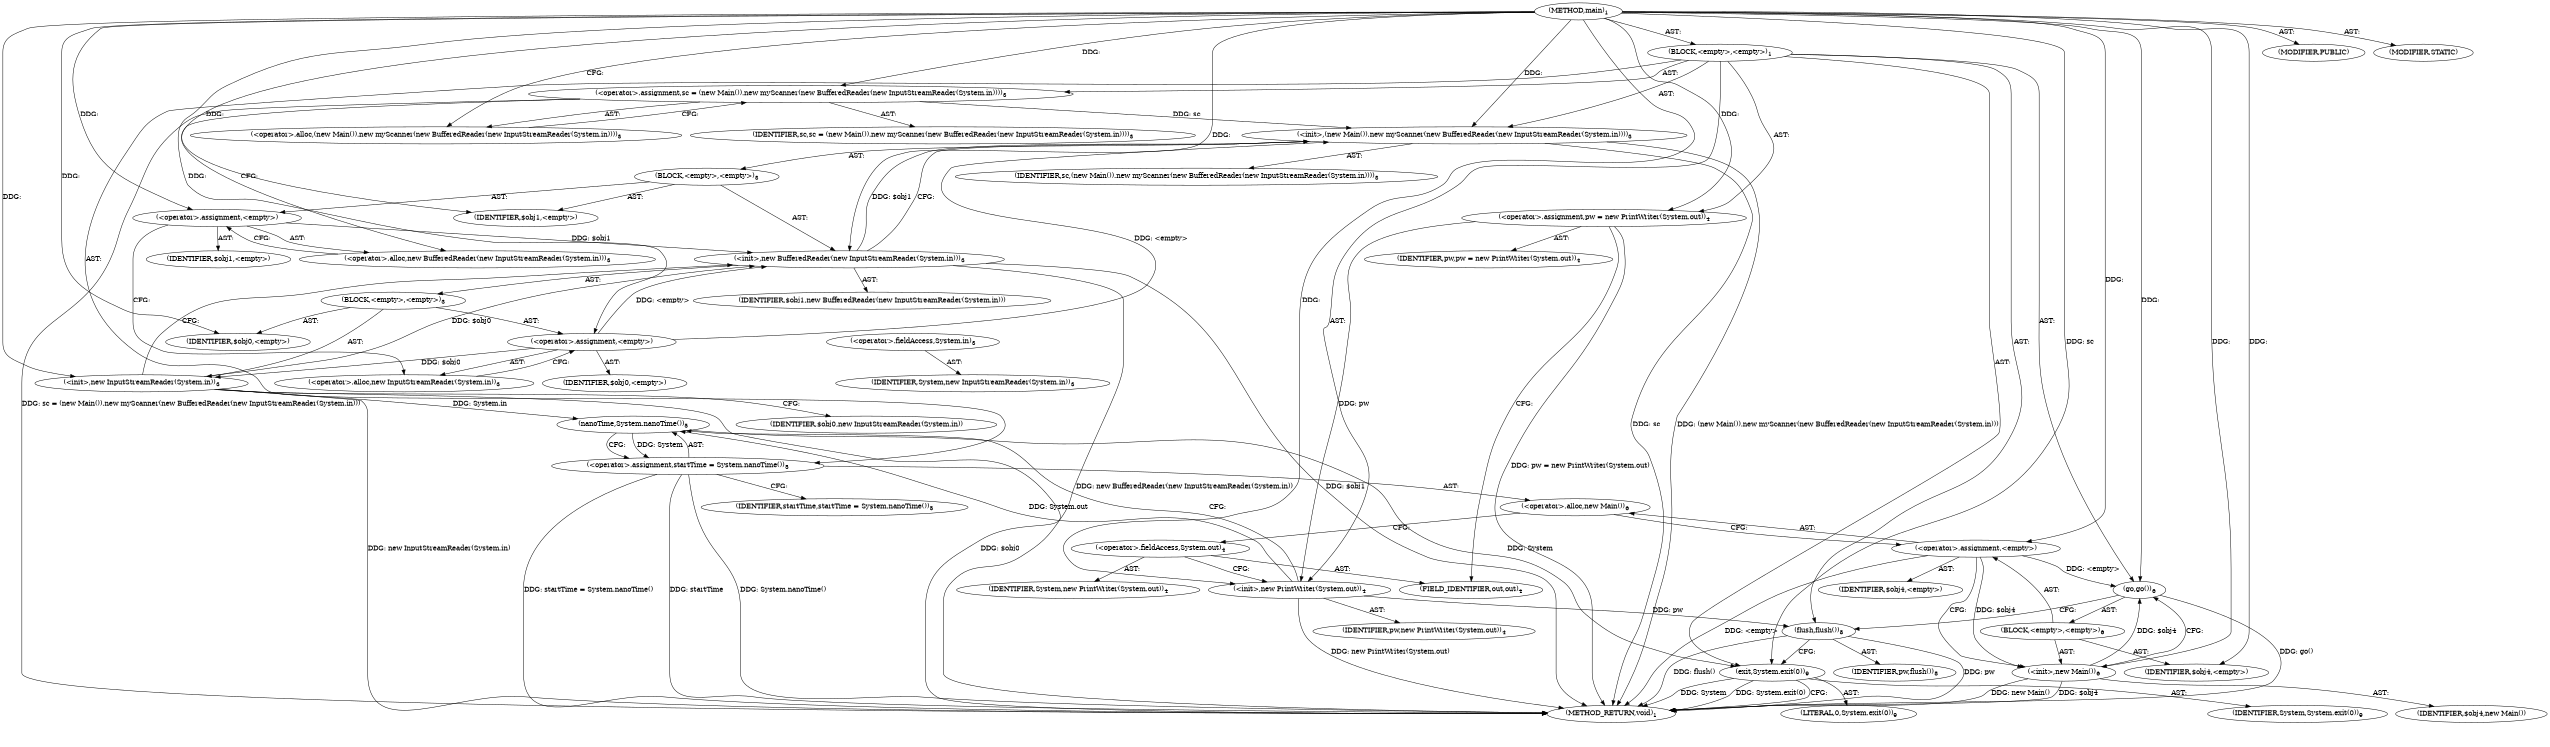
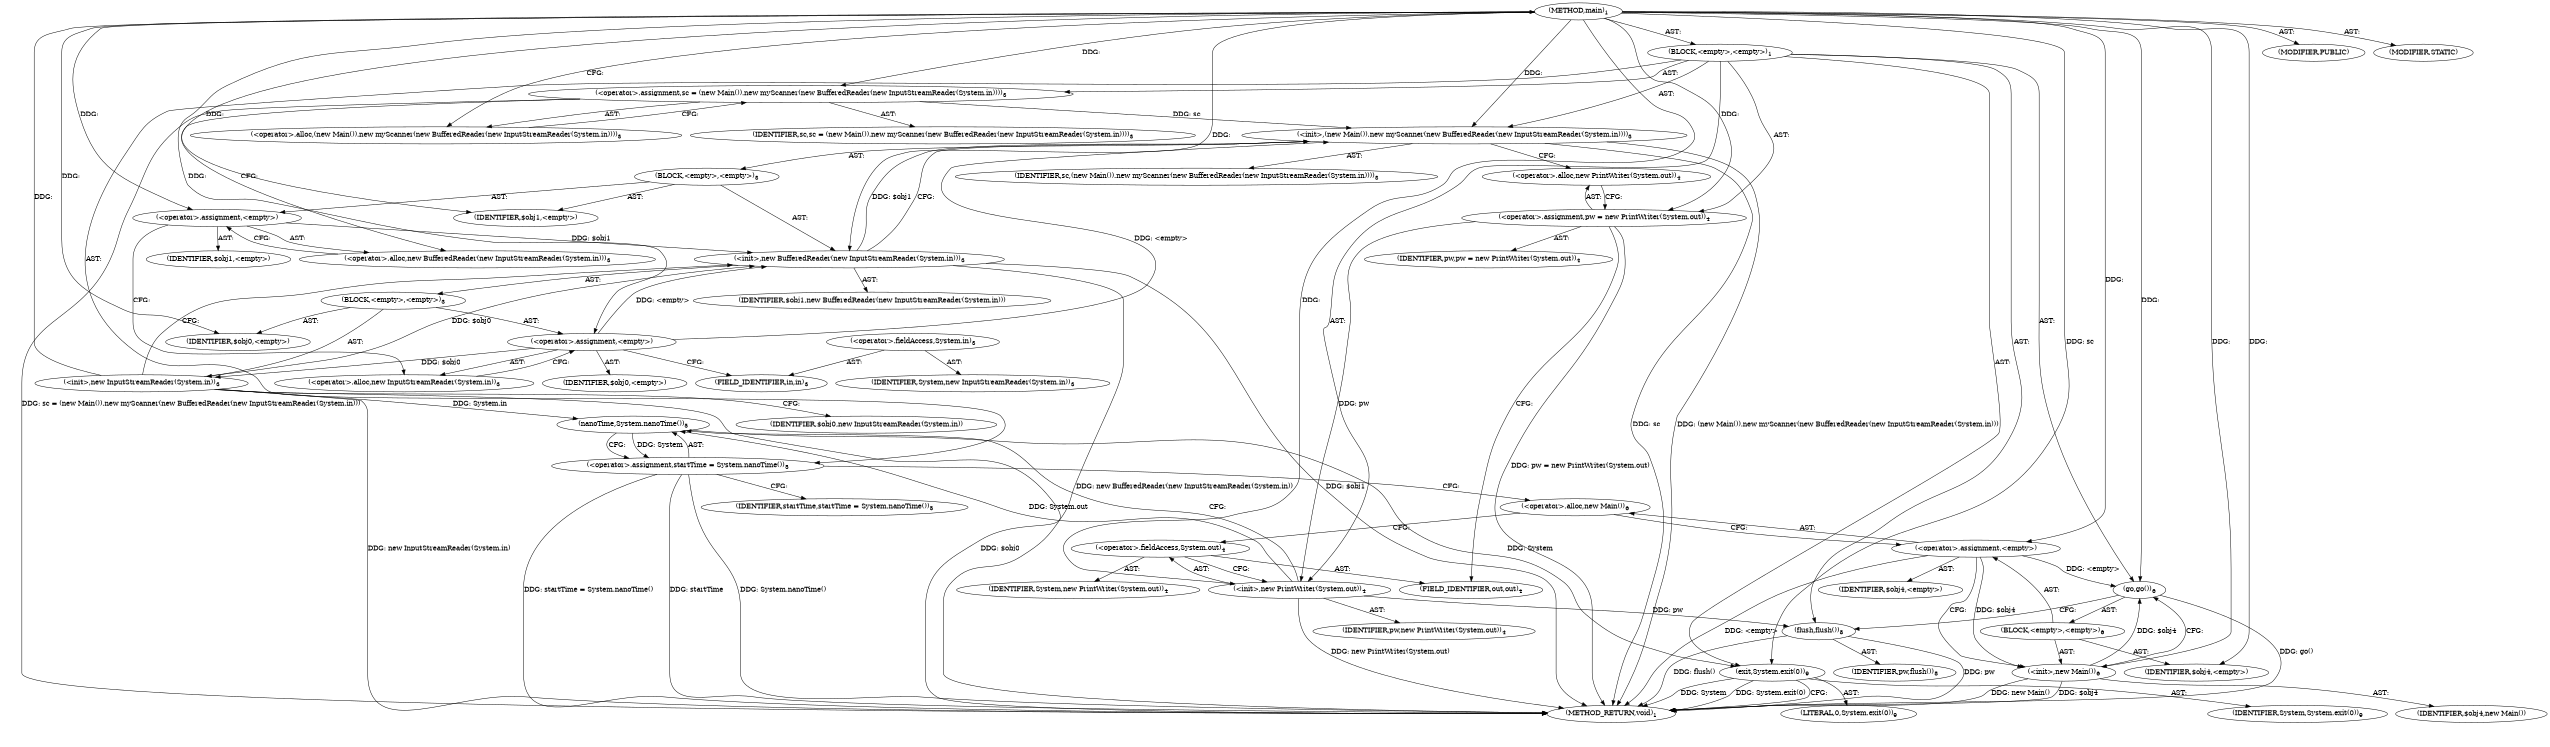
(98, 23) -> (592, 18)
none -> (1596, 177)
none -> (761, 383)
(1452, 487) -> (1452, 487)
none -> (1202, 576)
(1797, 650) -> none
